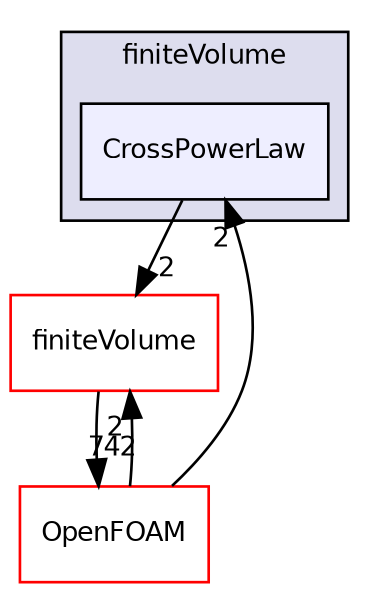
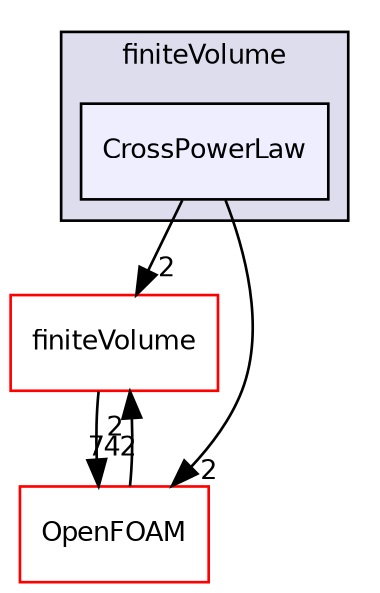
(249, 367) -> (252, 340)
